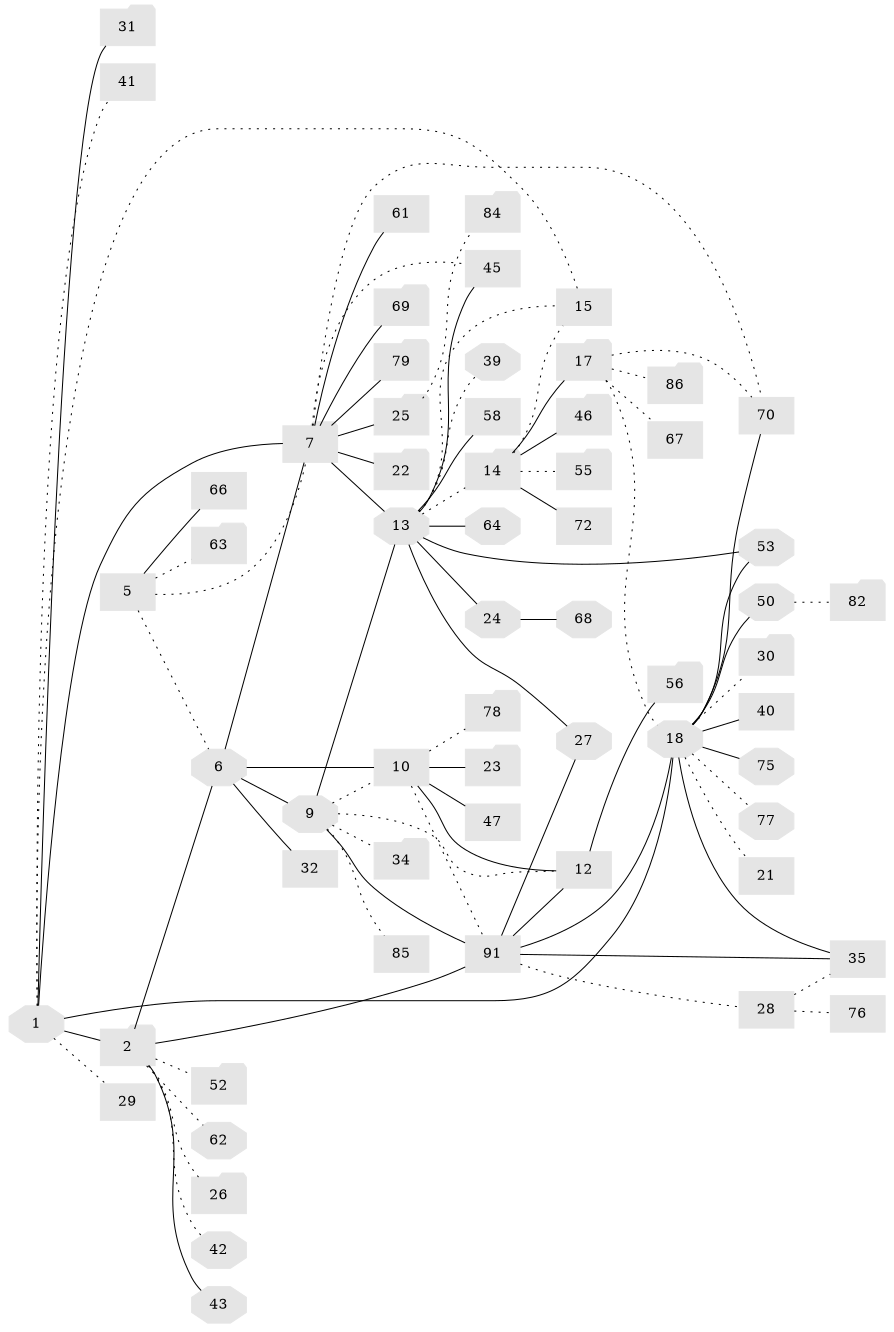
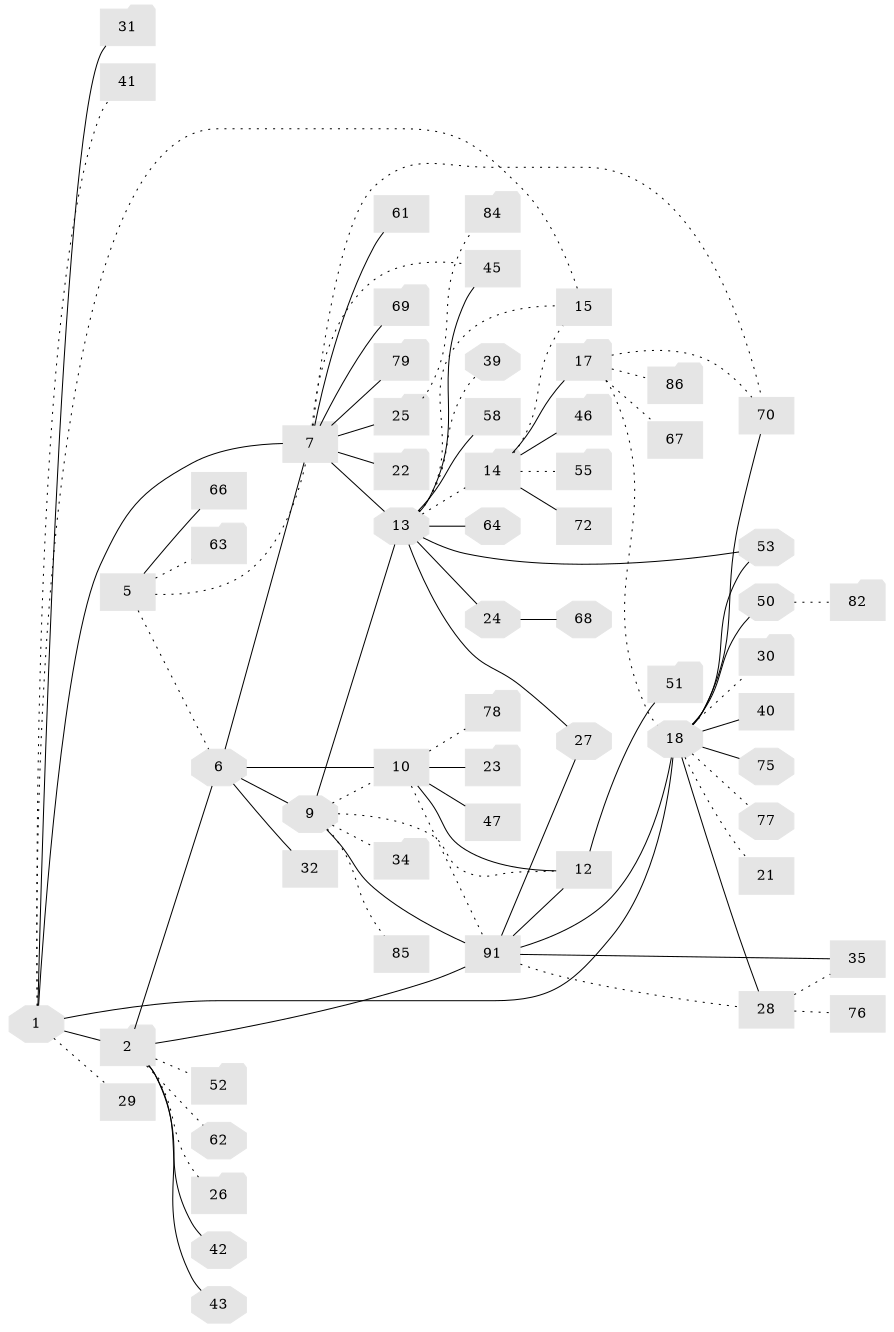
(675, 684) -> (675, 684)
(722, 881) -> (719, 875)
(179, 1192) -> (179, 1192)
